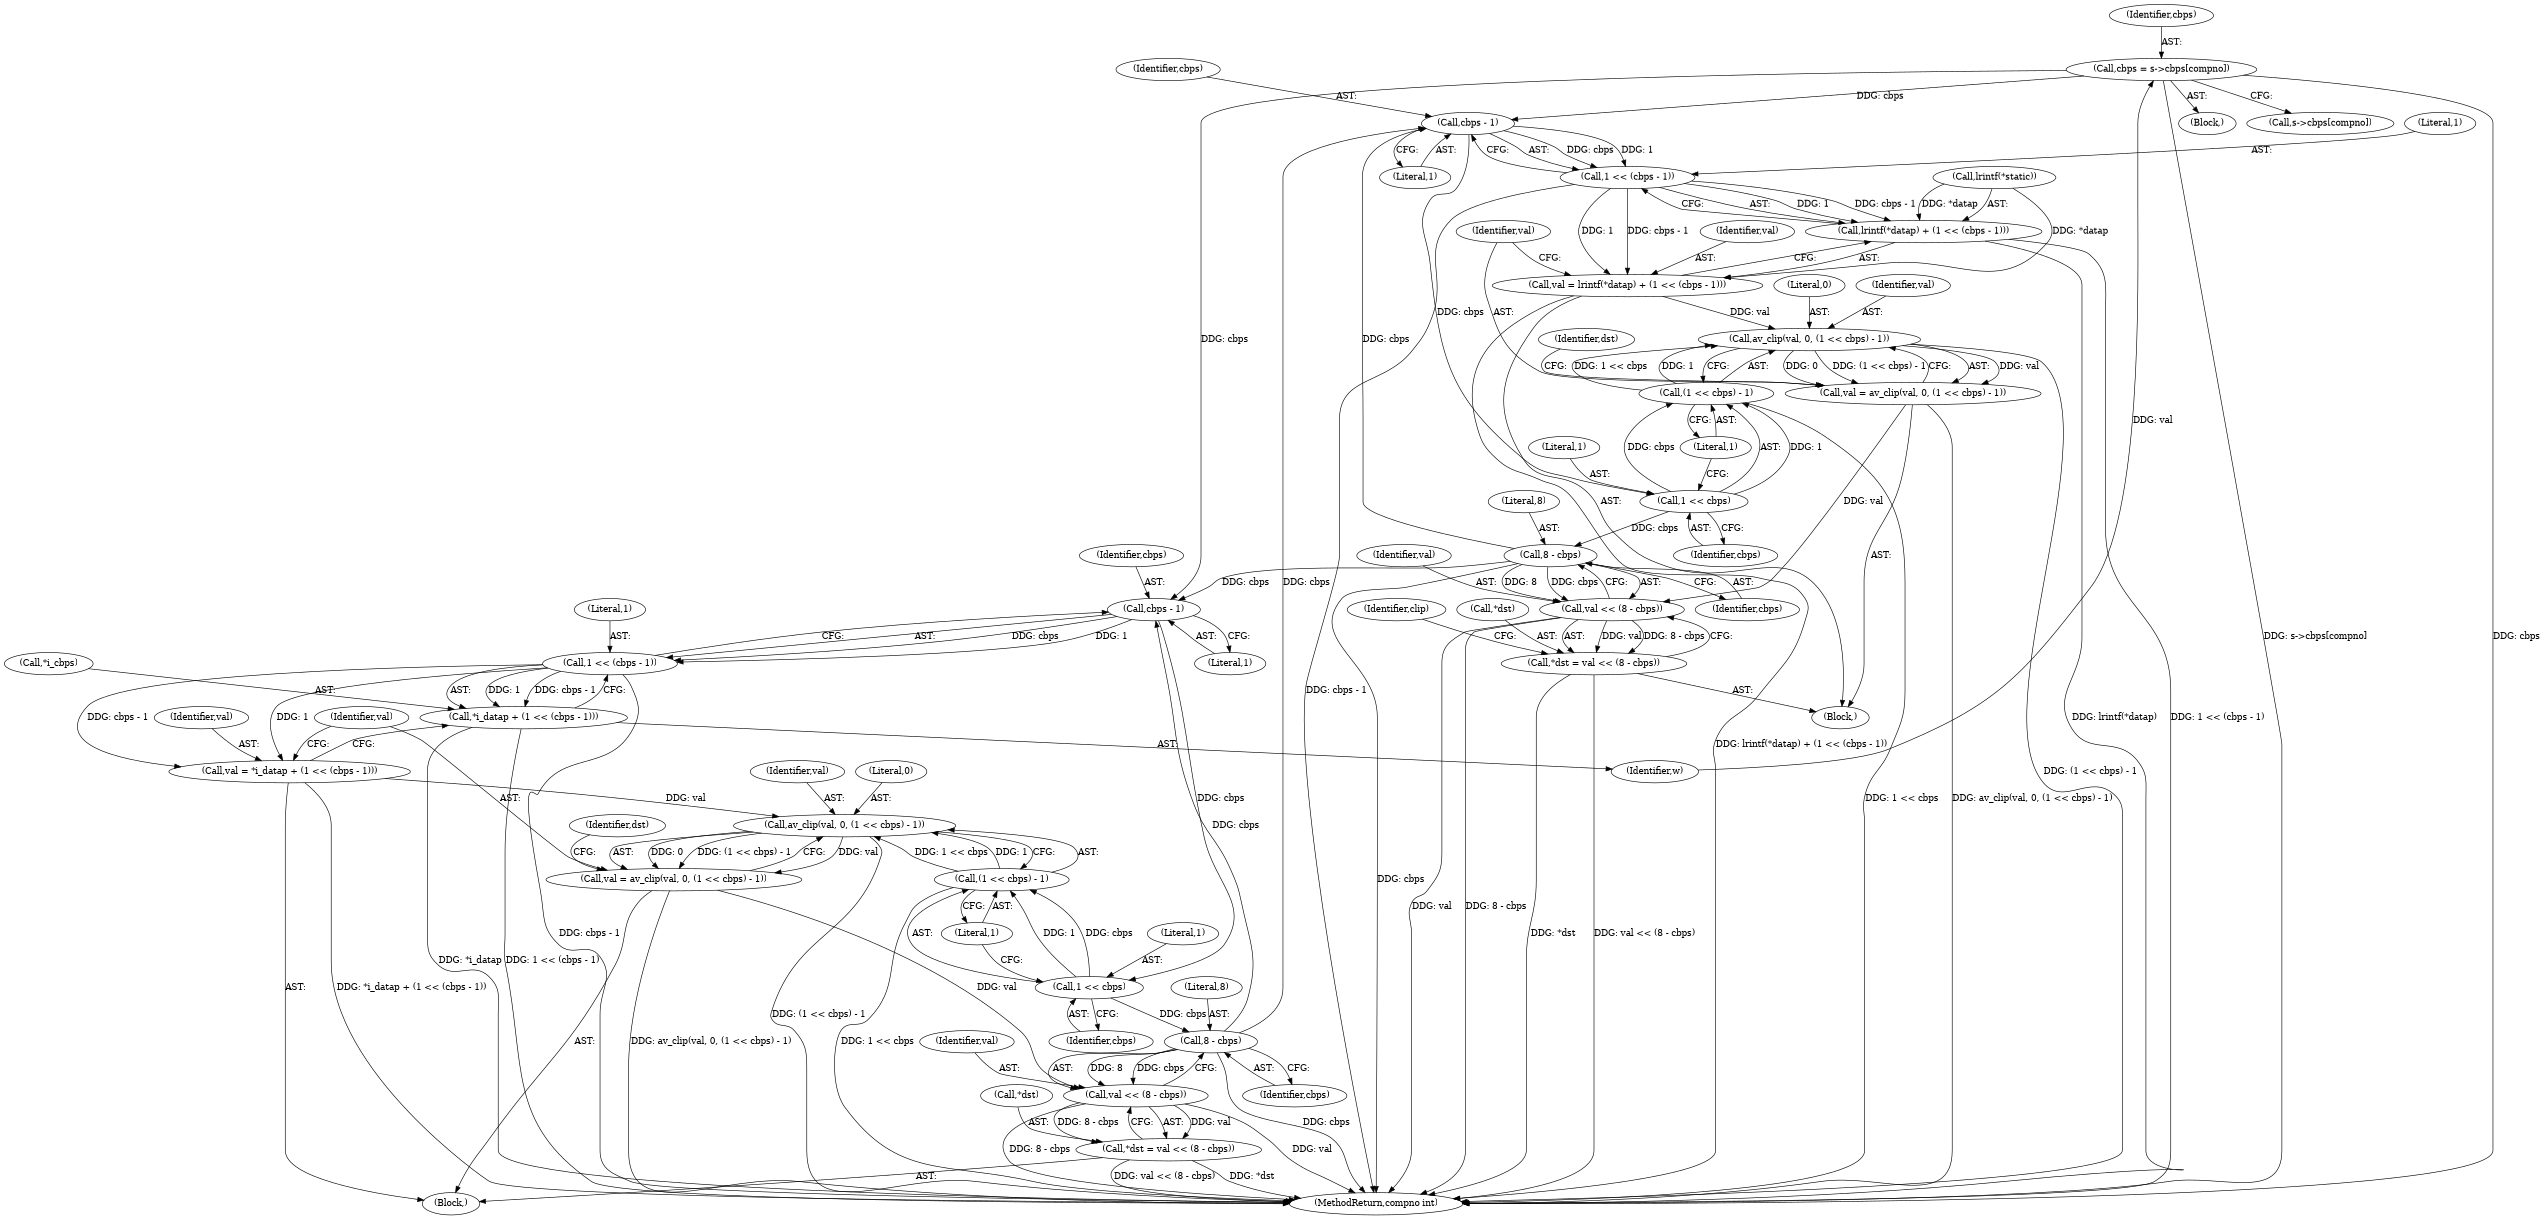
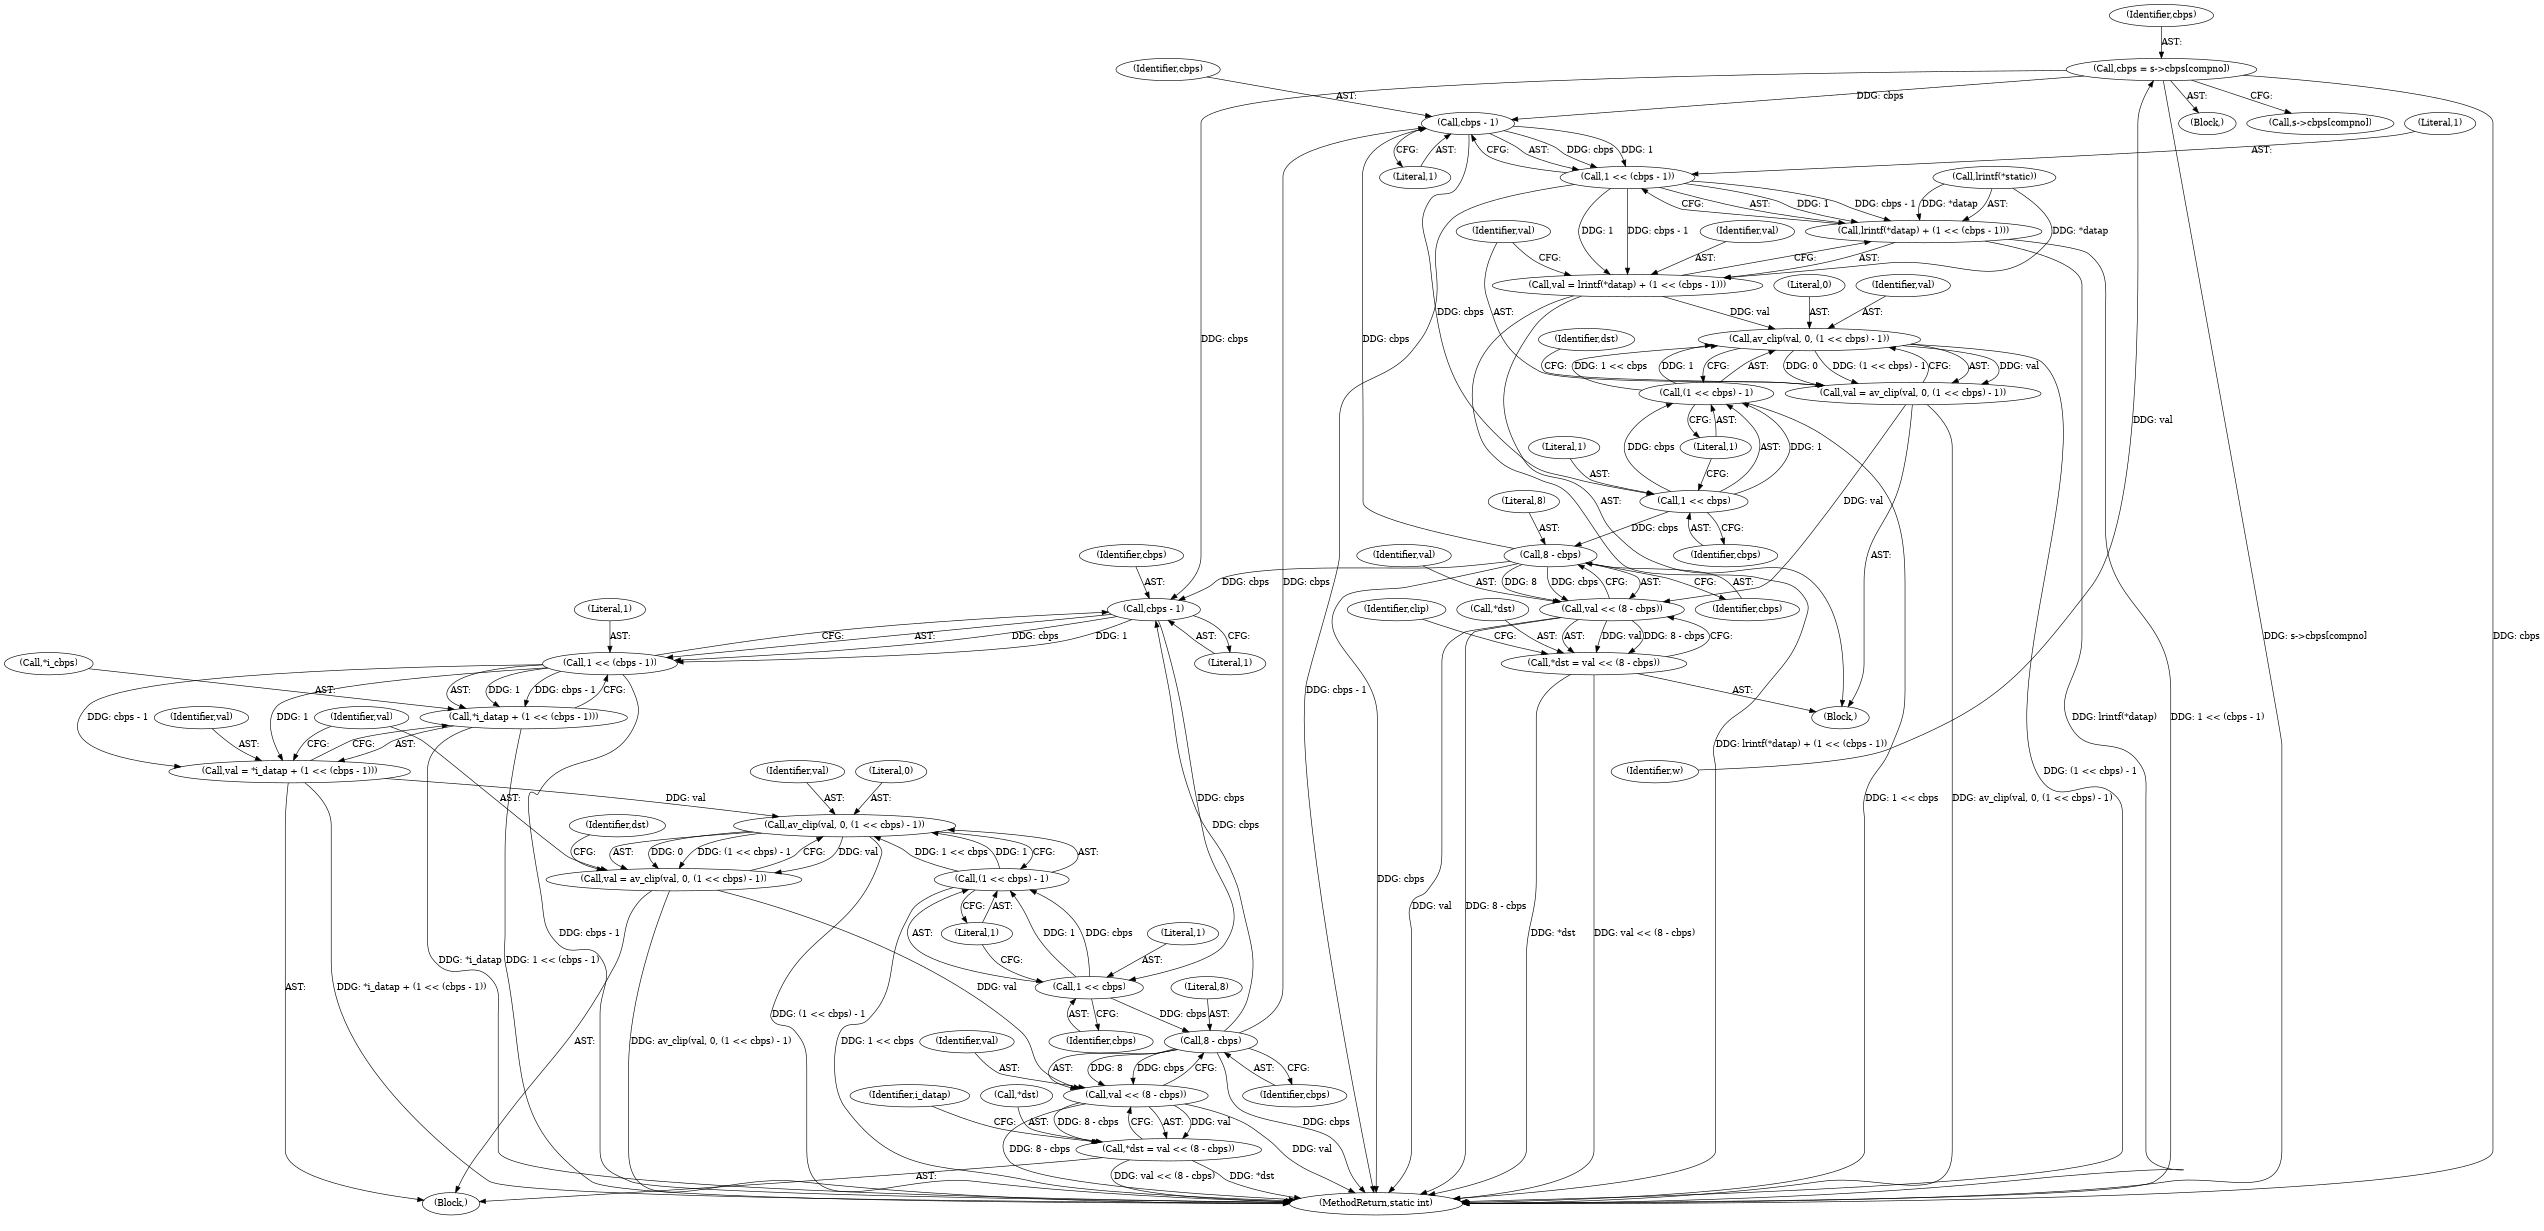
(1111, 746) -> (398, 739)
none -> (910, 1096)
(1376, 1204) -> (1376, 1204)
